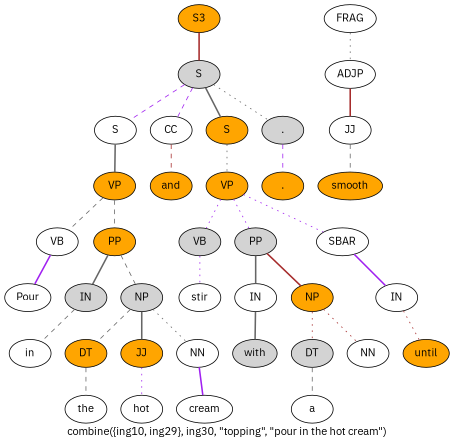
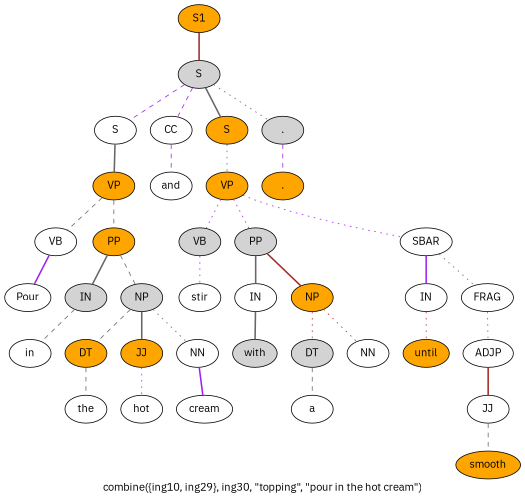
(199, 19) -> (199, 19)
(171, 158) -> (171, 158)
(171, 186) -> (171, 186)
none -> (457, 270)
